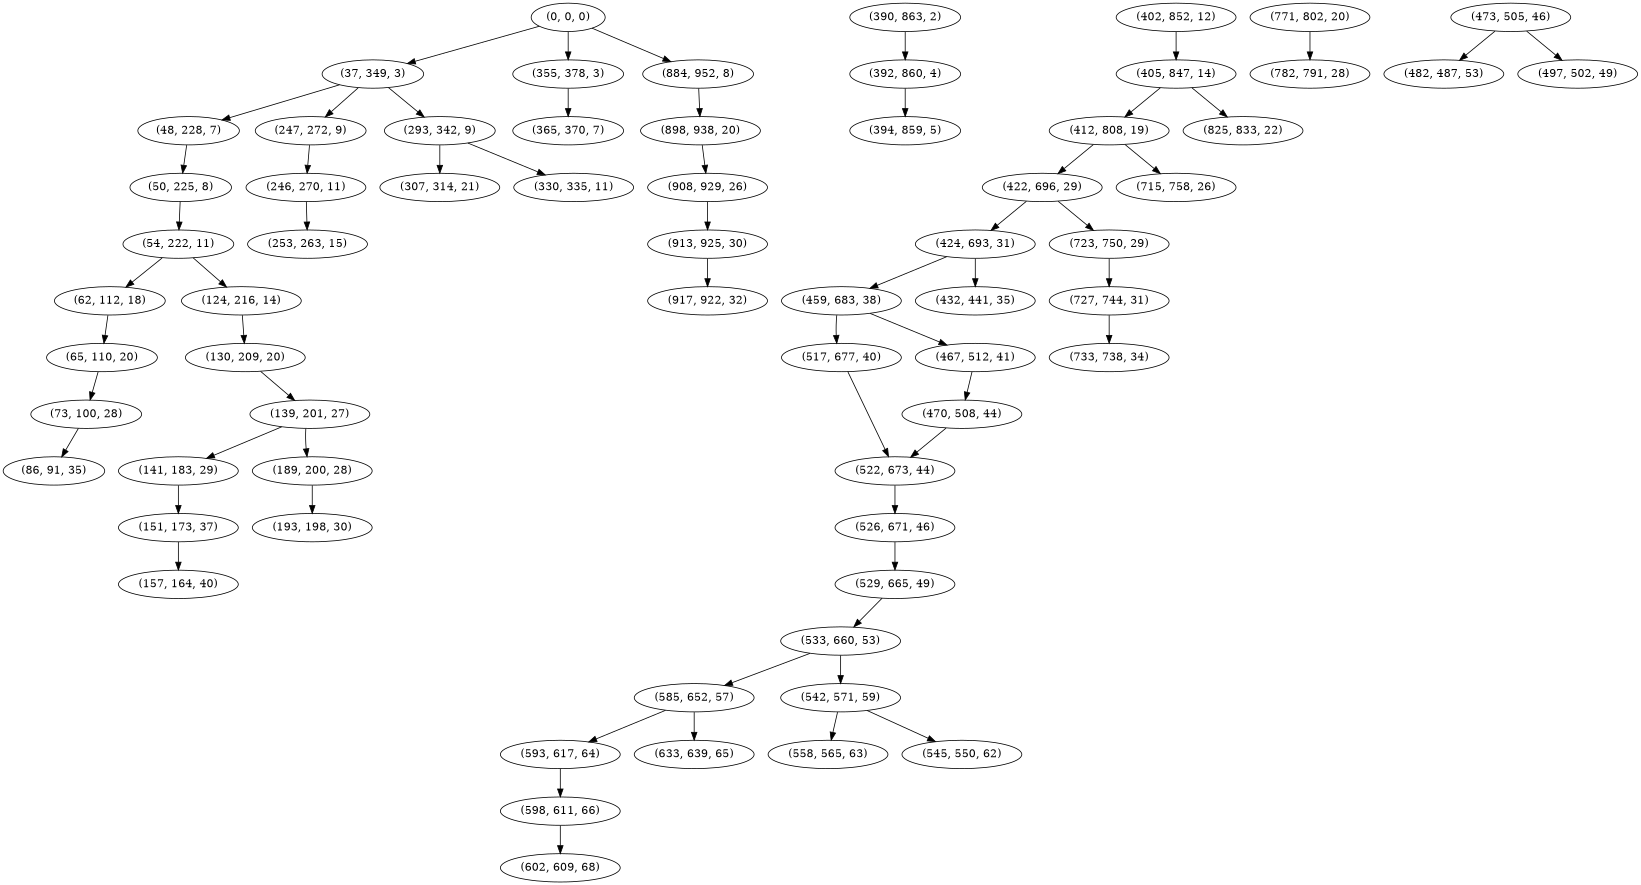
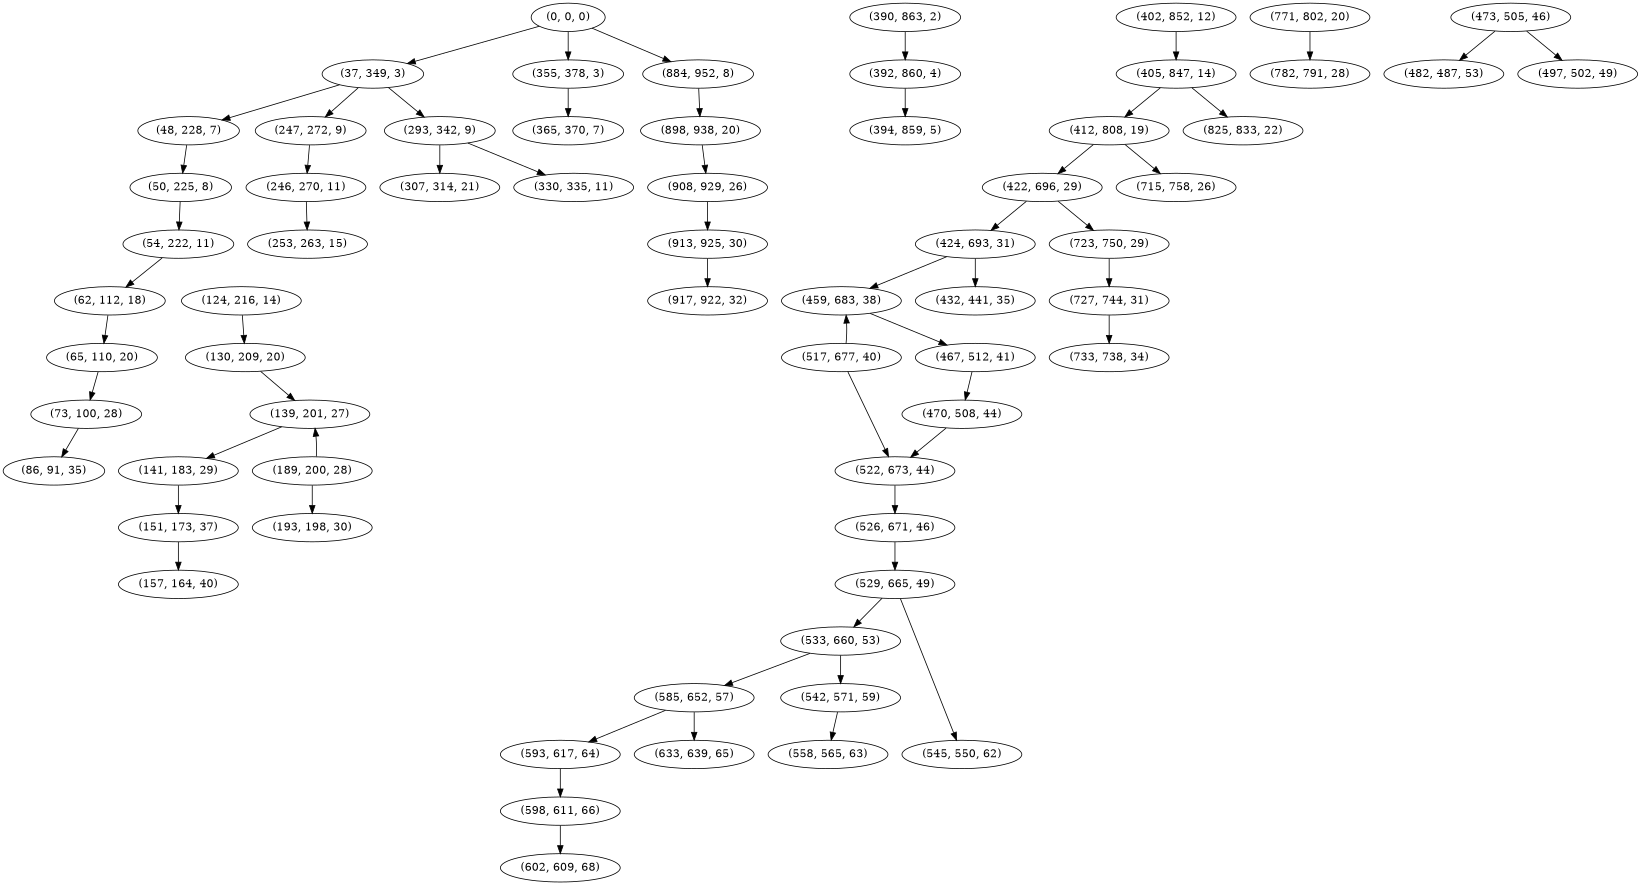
(207, 270) -> none
(836, 325) -> (847, 333)
(306, 439) -> (316, 446)
(898, 724) -> (927, 666)
